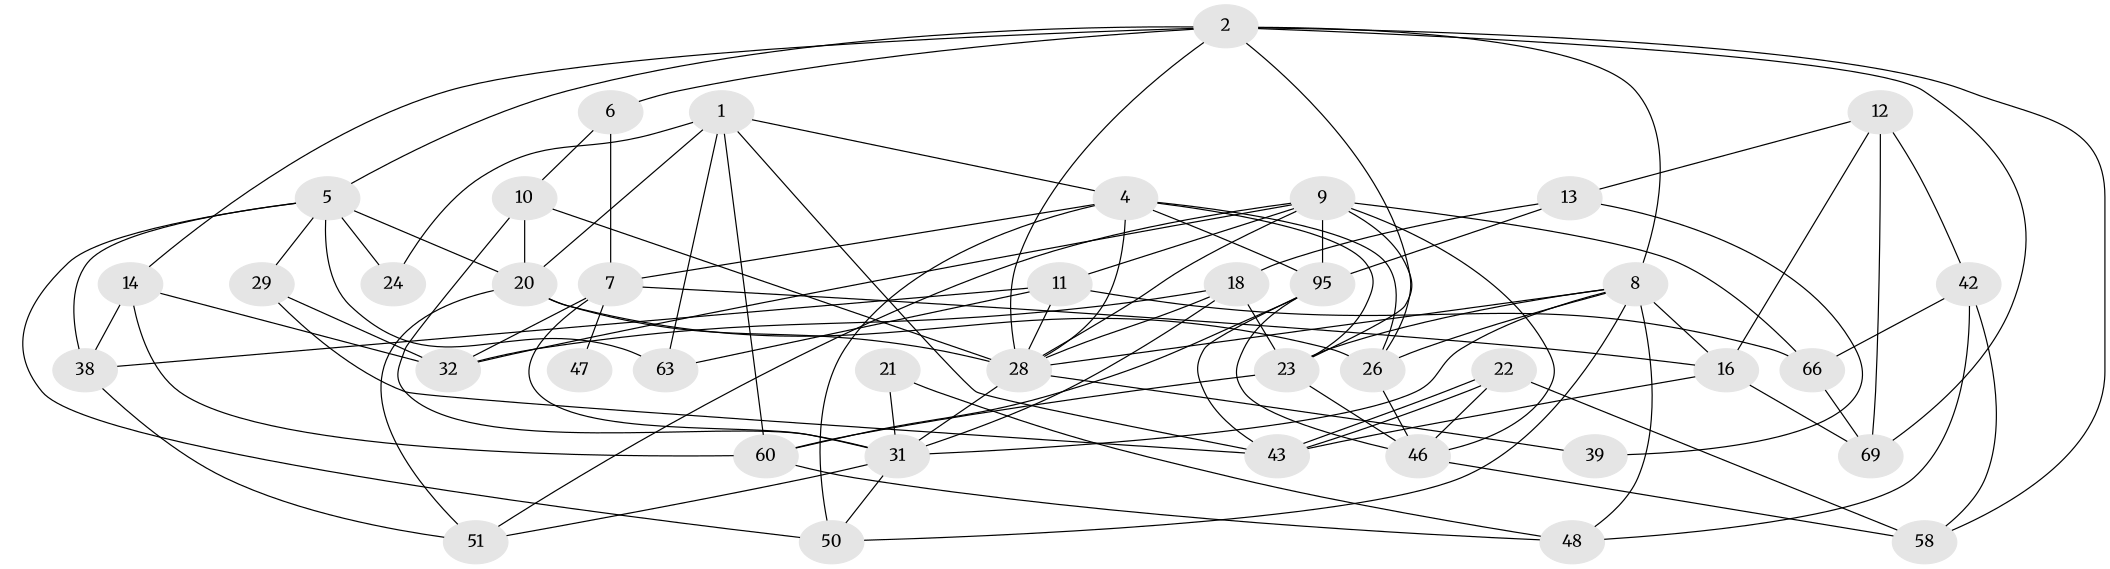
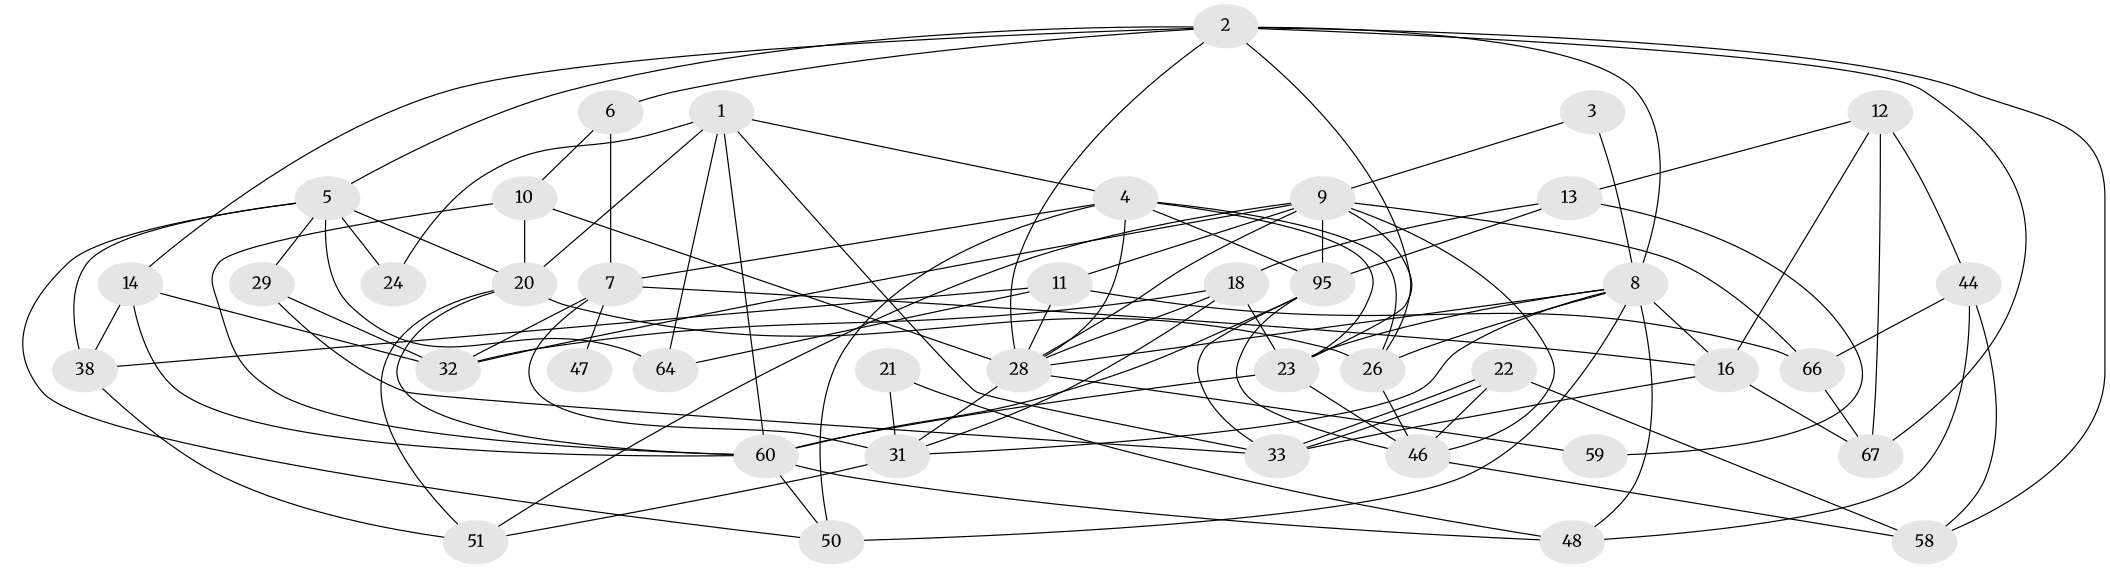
none -> (1593, 112)
(1969, 284) -> (1969, 284)
(880, 341) -> (488, 429)
(666, 370) -> (666, 370)
(526, 430) -> (290, 398)
(1277, 456) -> (1277, 456)
(1595, 456) -> (1595, 456)
(1871, 456) -> (1871, 456)
(864, 499) -> (799, 499)
